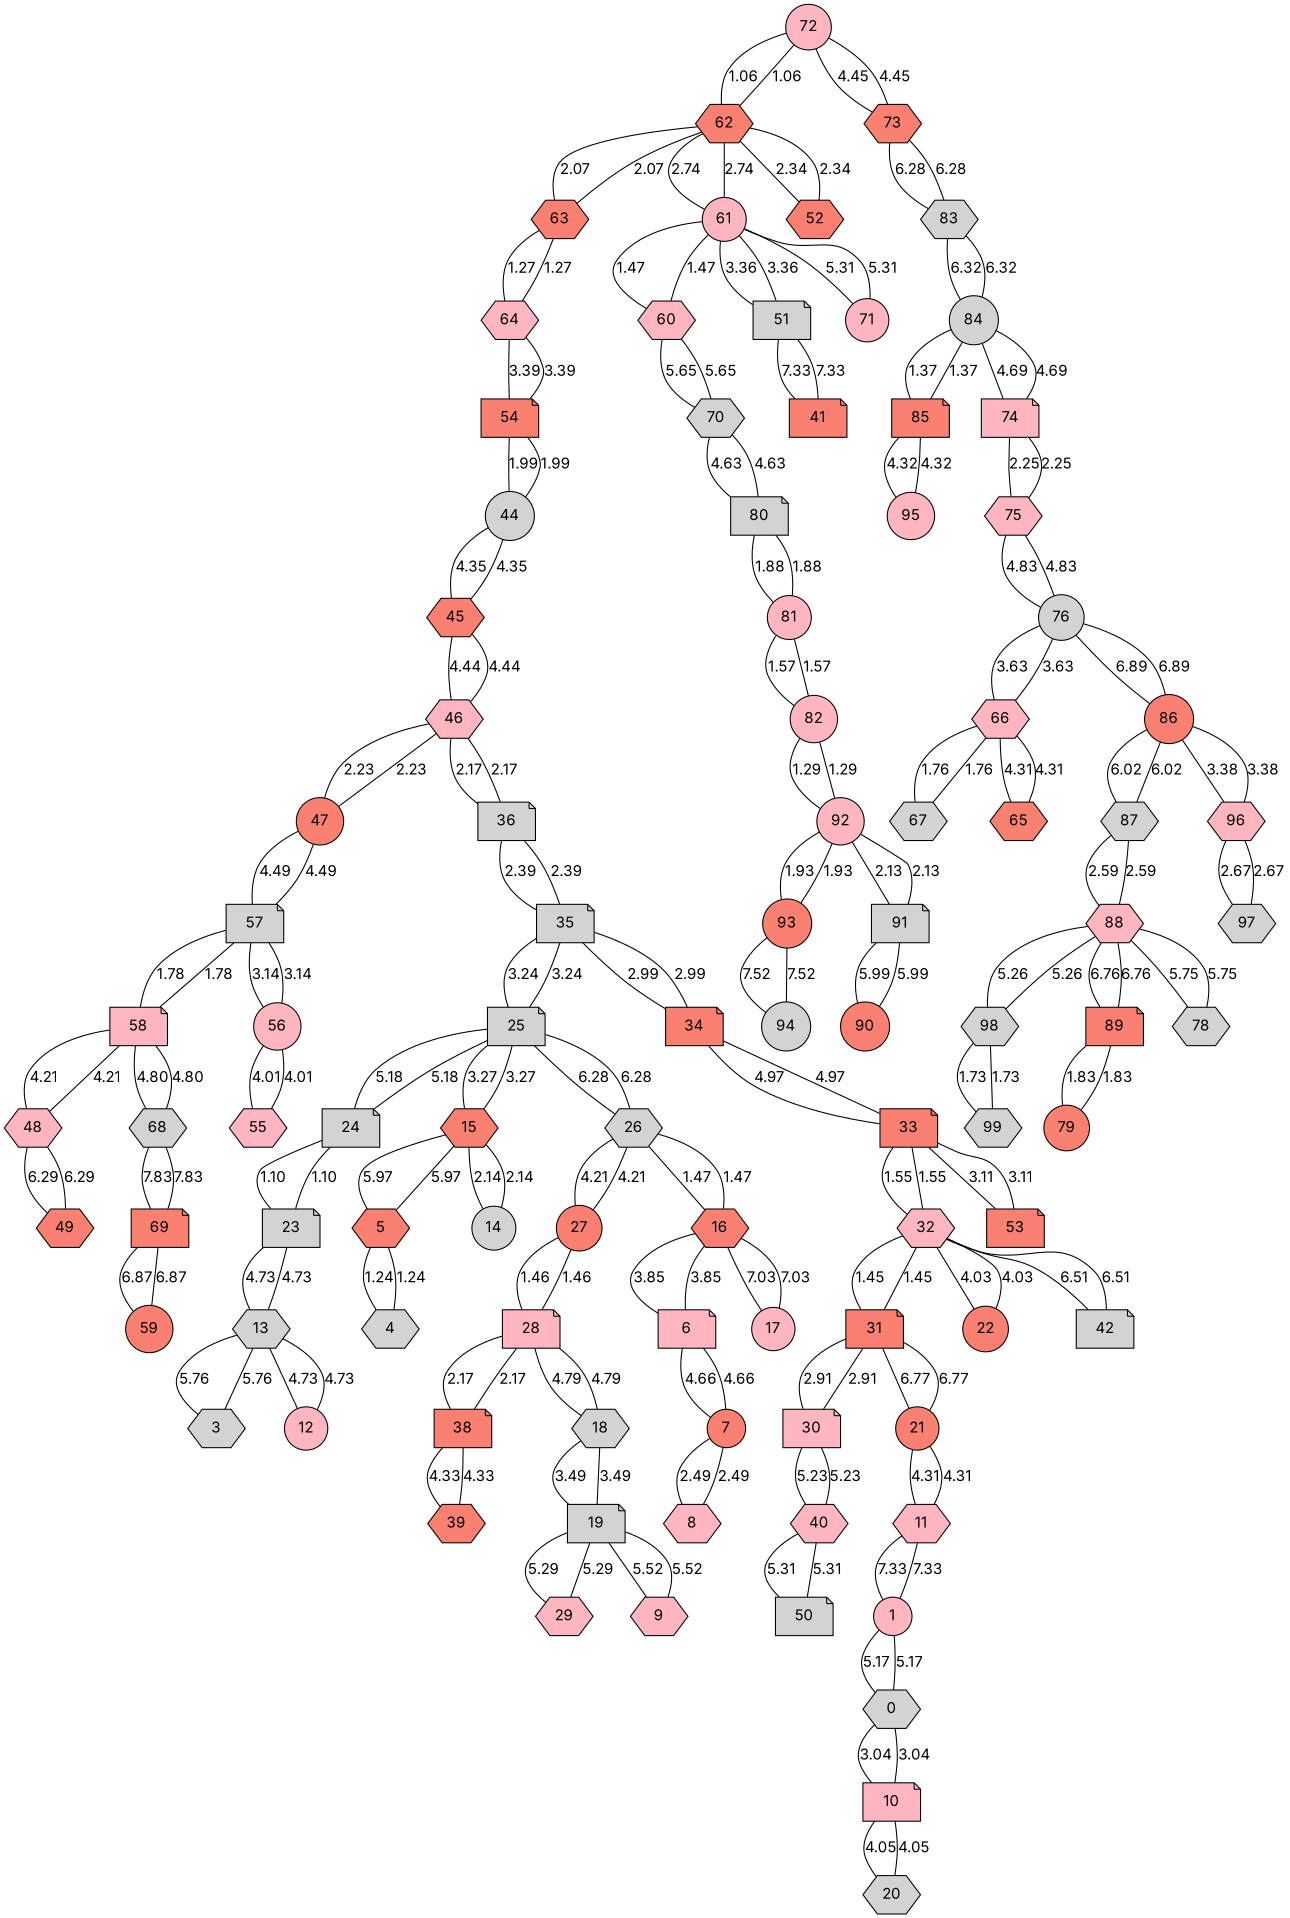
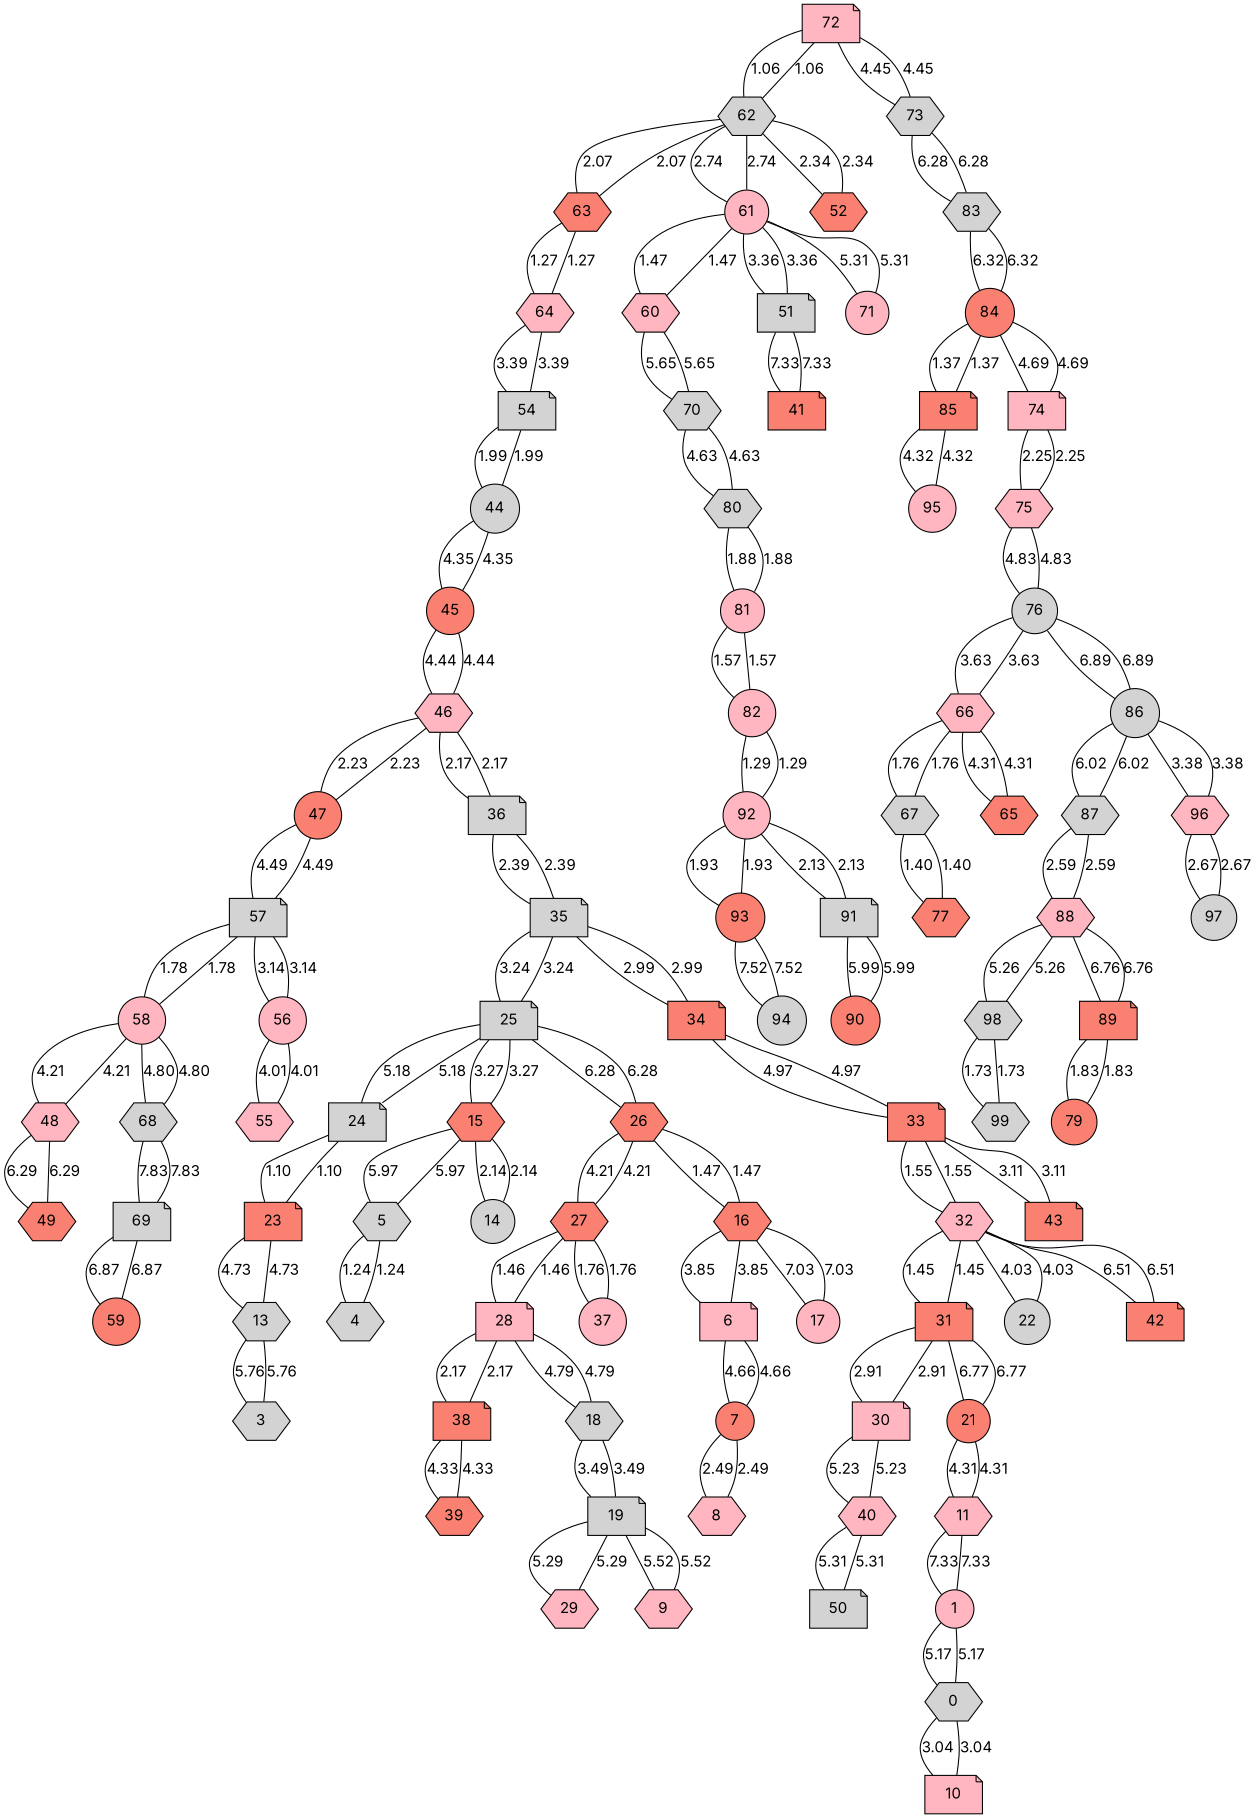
(809, 27) -> (831, 23)
(724, 124) -> (747, 116)
(893, 124) -> (915, 116)
(974, 320) -> (990, 313)
(510, 418) -> (527, 411)
(759, 516) -> (733, 509)
(455, 617) -> (450, 611)
(1169, 719) -> (1135, 713)
none -> (941, 918)
(1247, 923) -> (1214, 918)
(139, 1026) -> (142, 1021)
(1201, 1026) -> none
(634, 1128) -> (639, 1122)
(160, 1228) -> (142, 1222)
(291, 1228) -> (273, 1222)
(381, 1228) -> (382, 1222)
(579, 1228) -> (579, 1222)
(1015, 1228) -> (1054, 1222)
none -> (603, 1322)
(986, 1329) -> (1027, 1322)
(1105, 1329) -> (1155, 1322)
(306, 1428) -> none
(892, 1895) -> none
